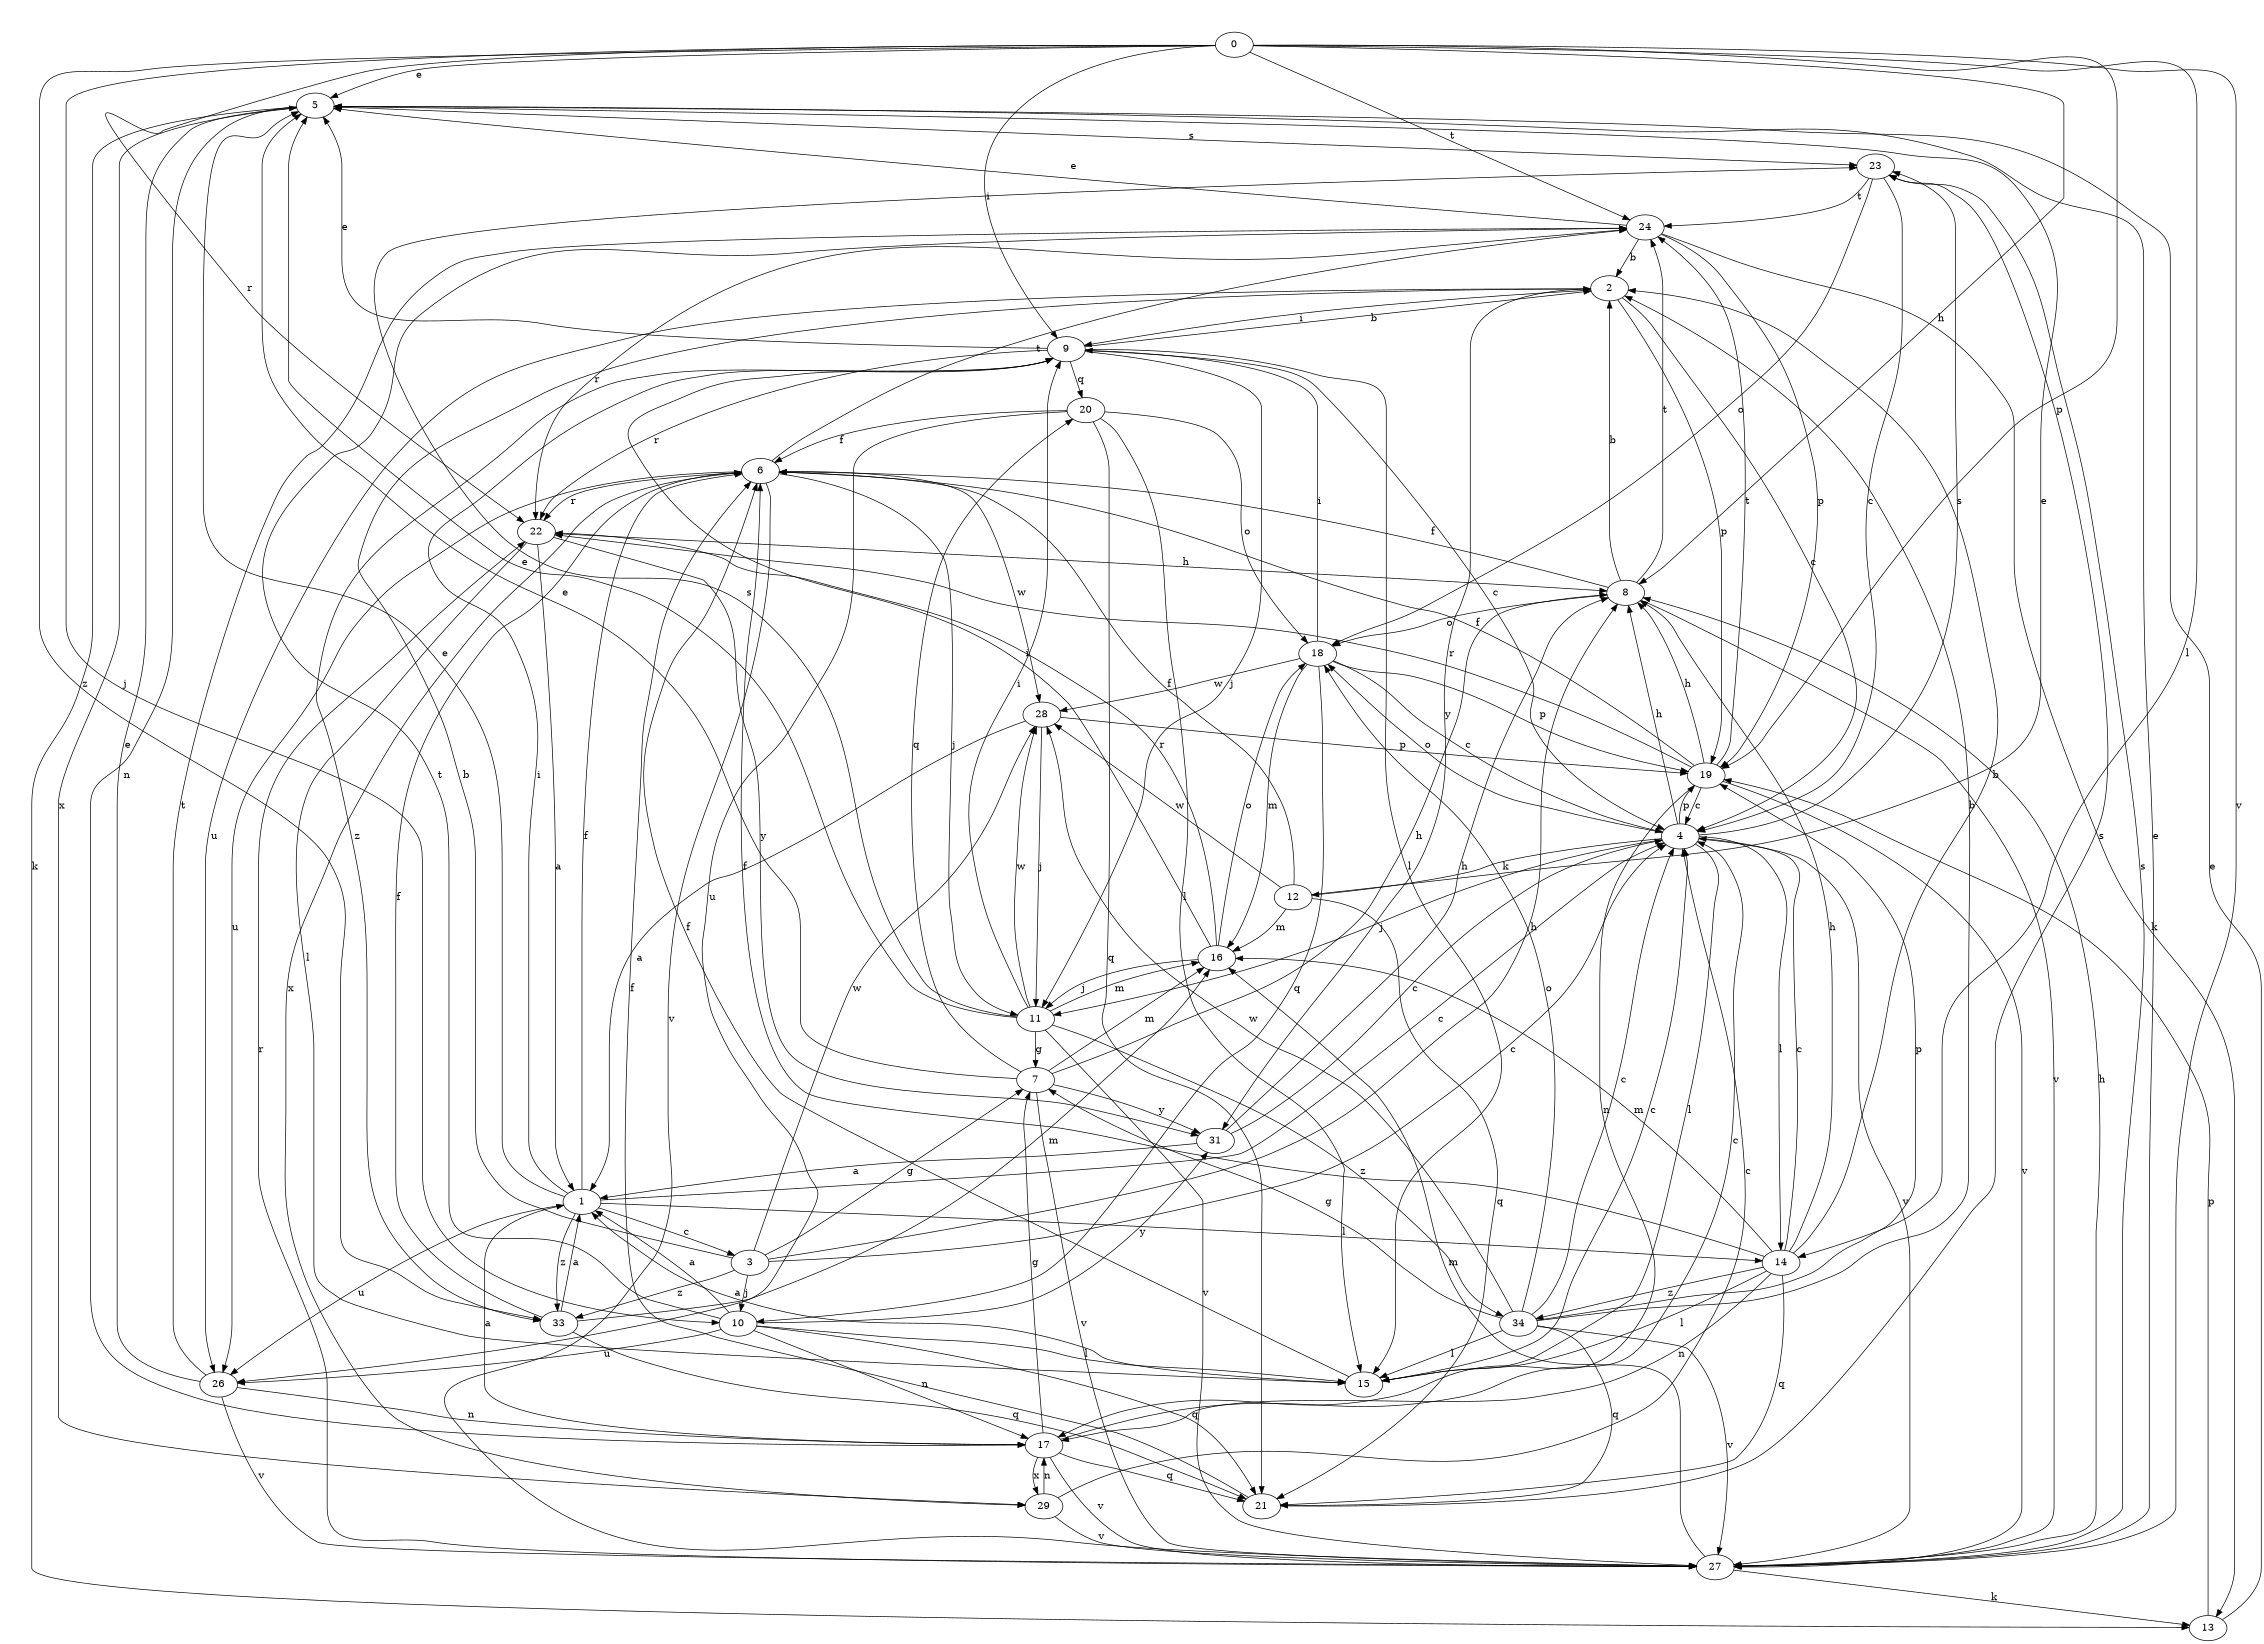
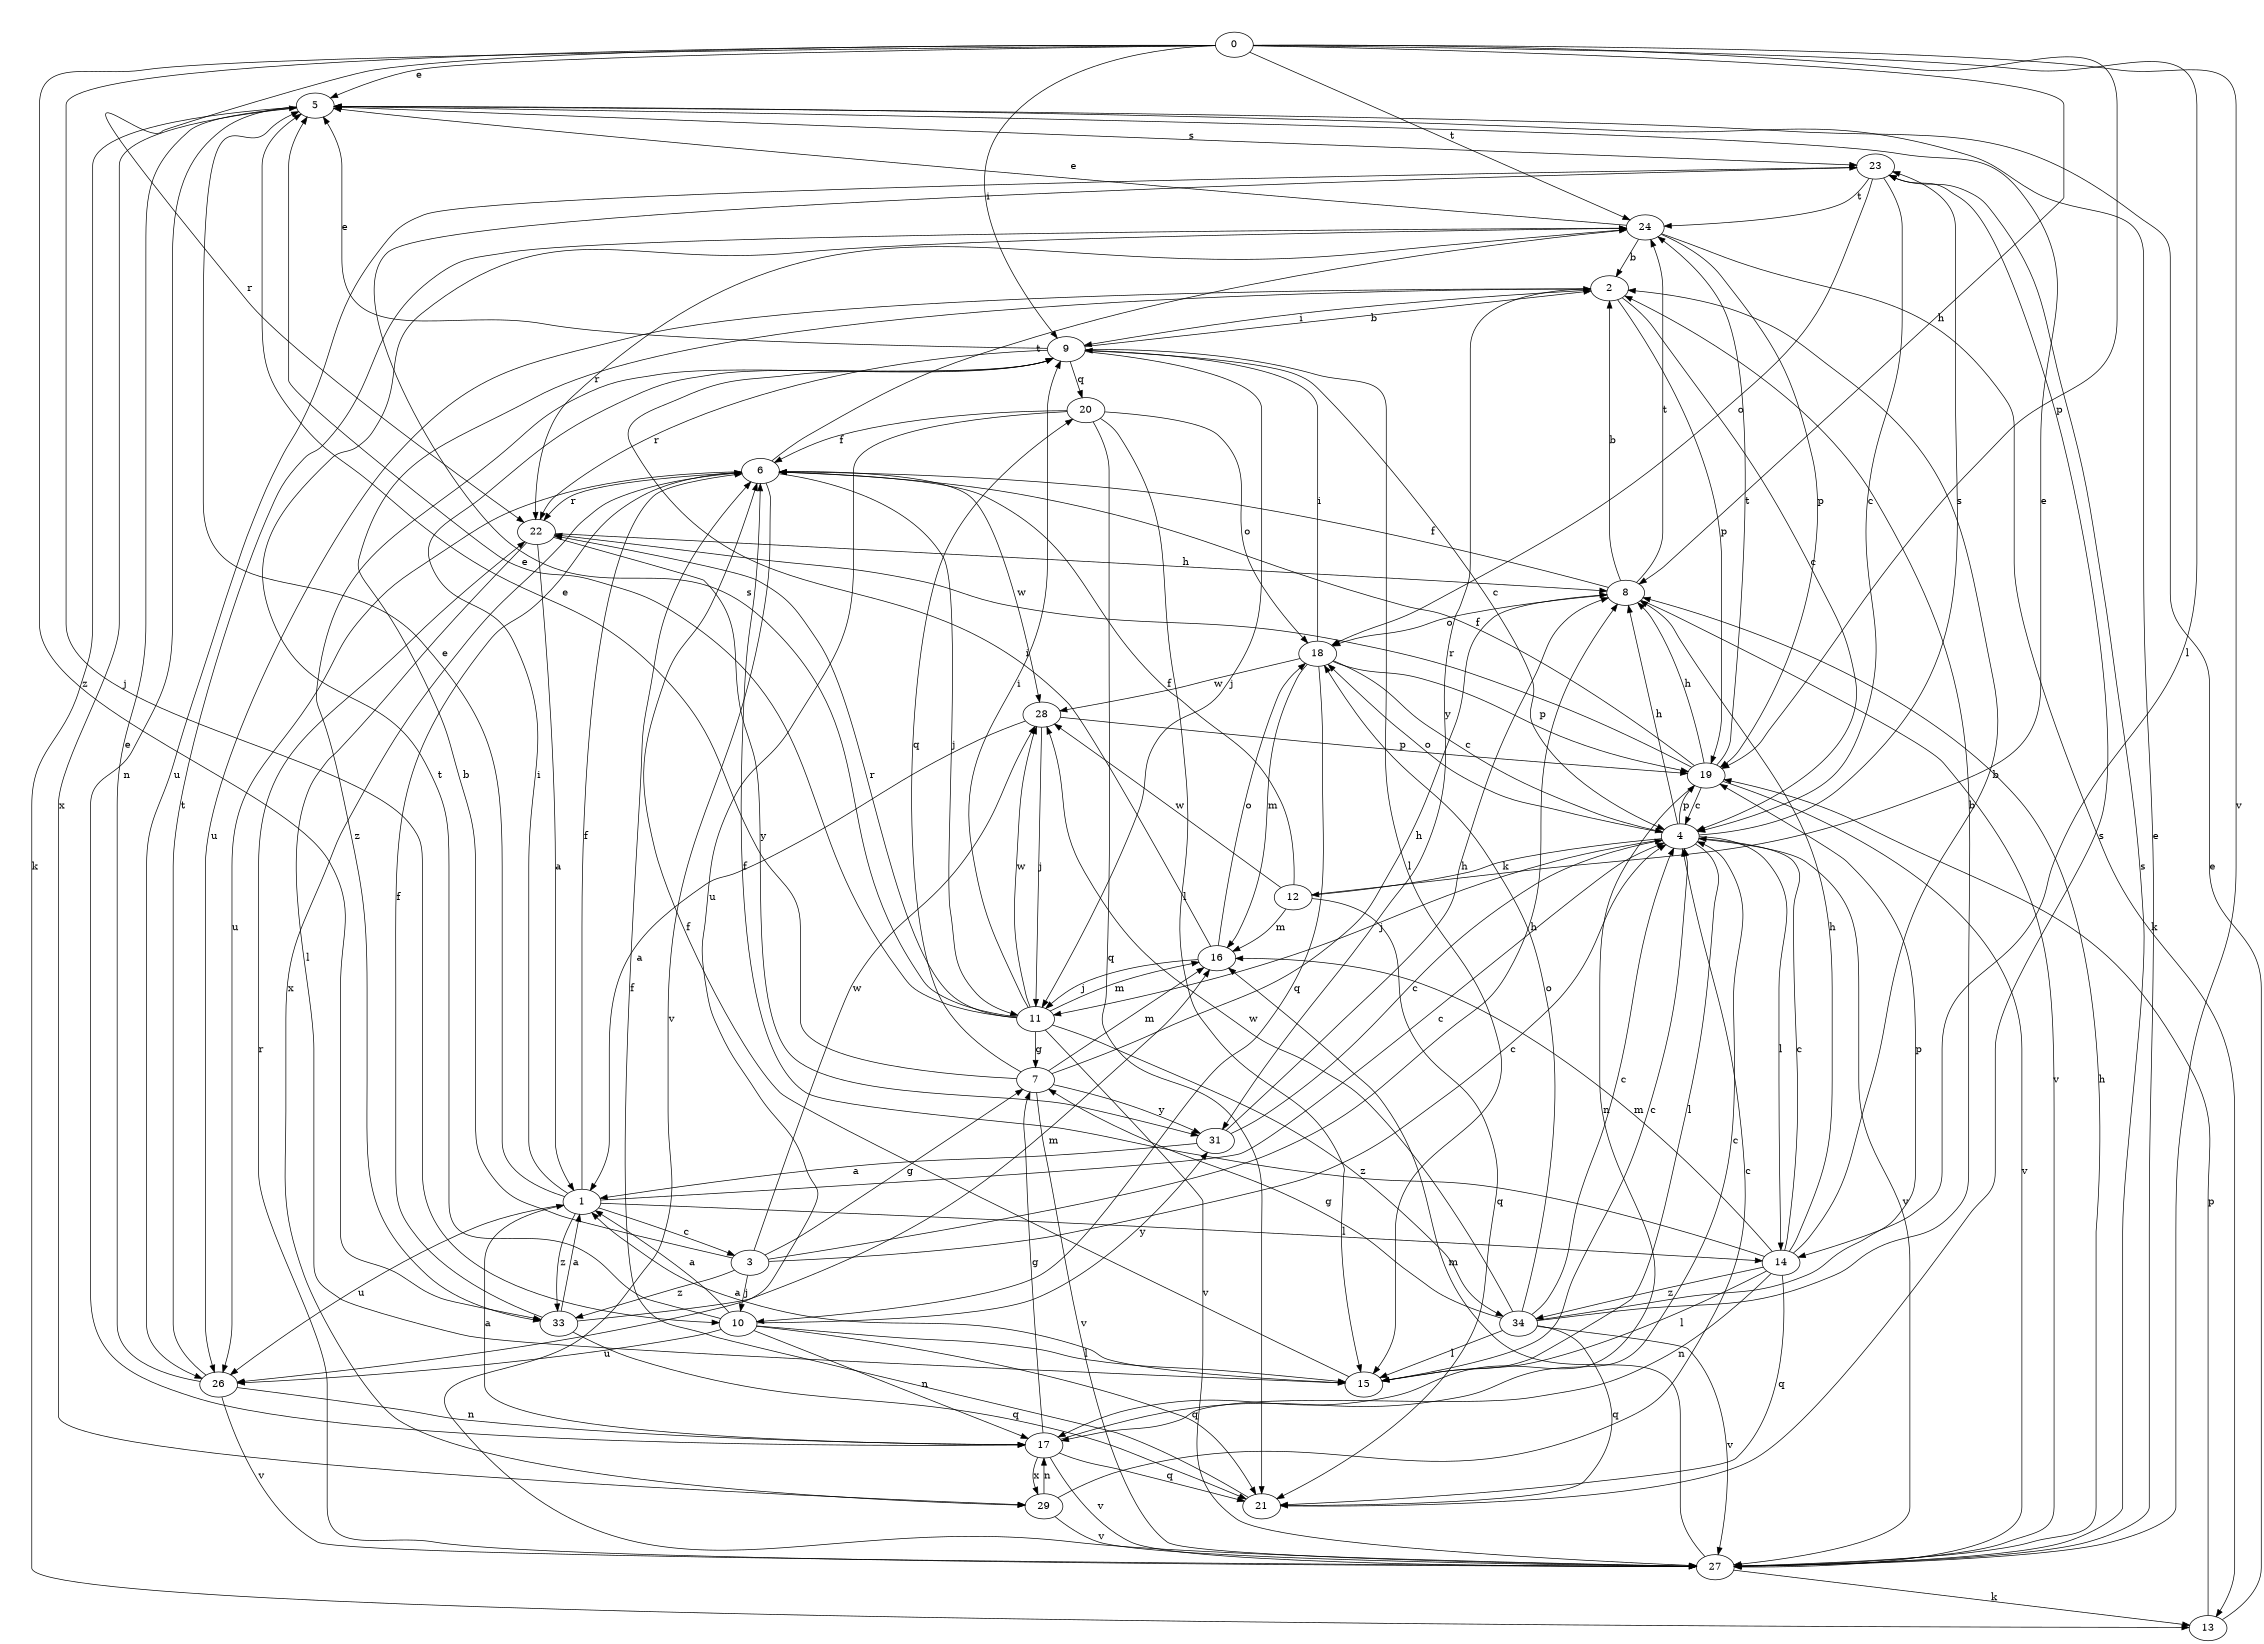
none -> (514, 204)
(976, 629) -> (849, 716)
